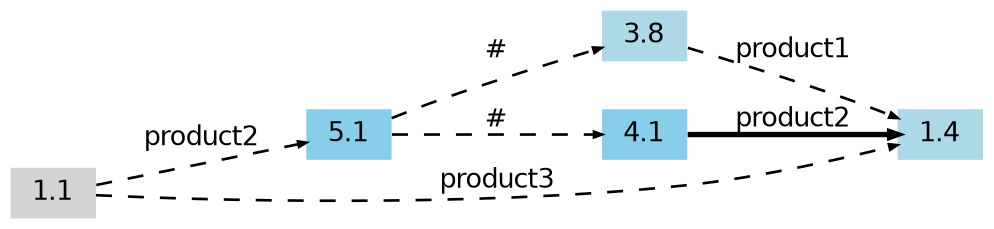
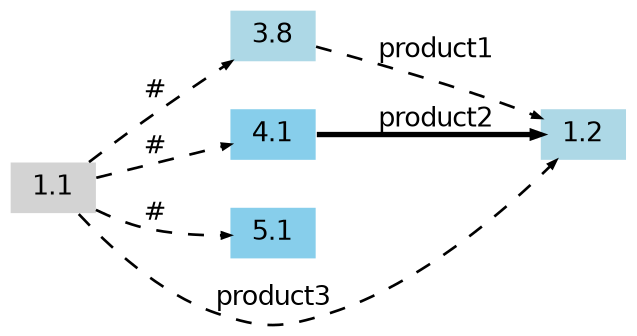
(492, 82) -> (156, 113)
(493, 135) -> (159, 162)
(940, 135) -> (583, 135)
(201, 139) -> (156, 213)
